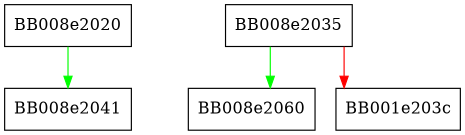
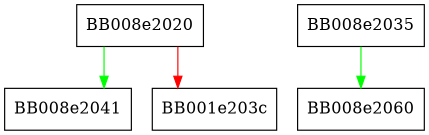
(344, 61) -> (178, 61)
